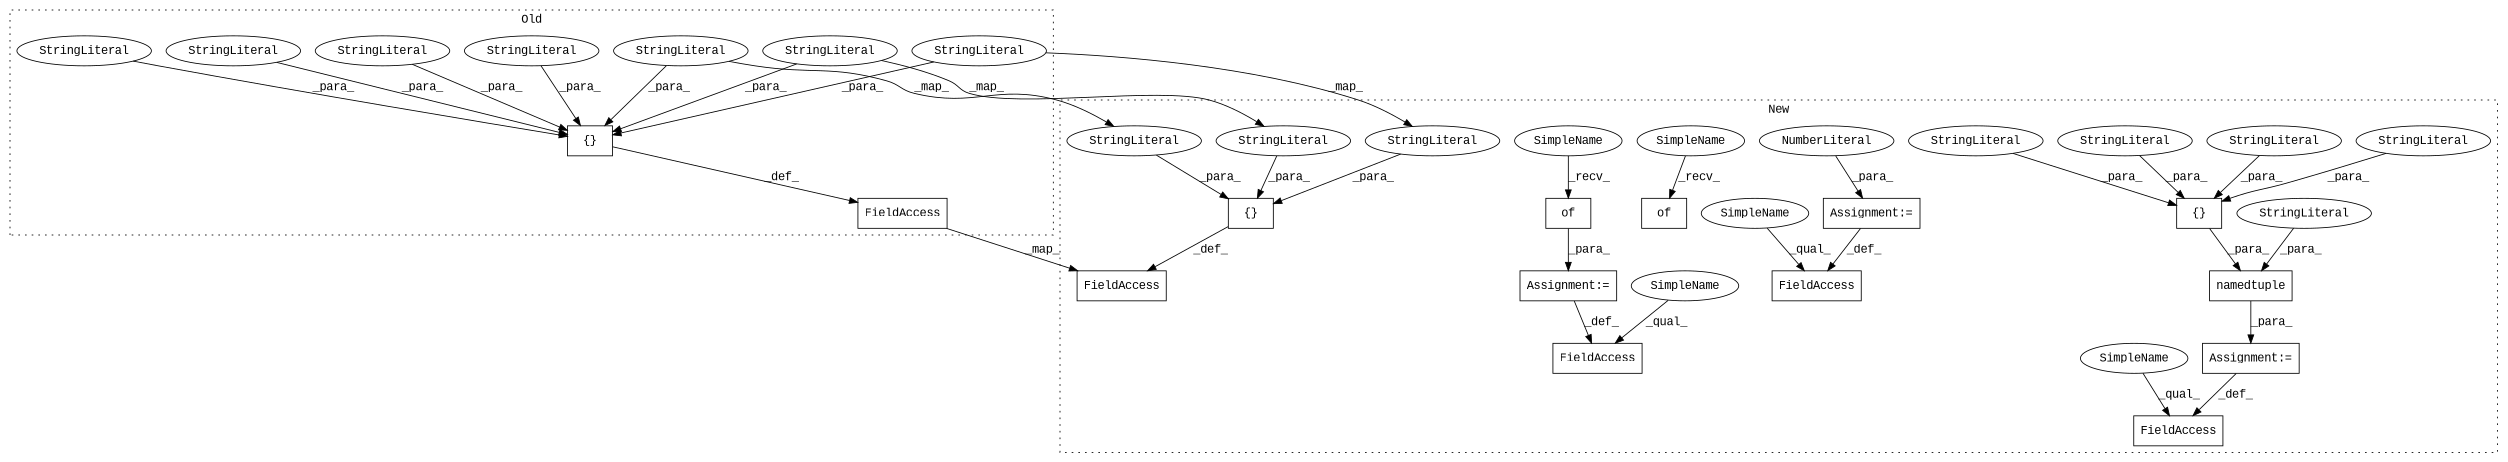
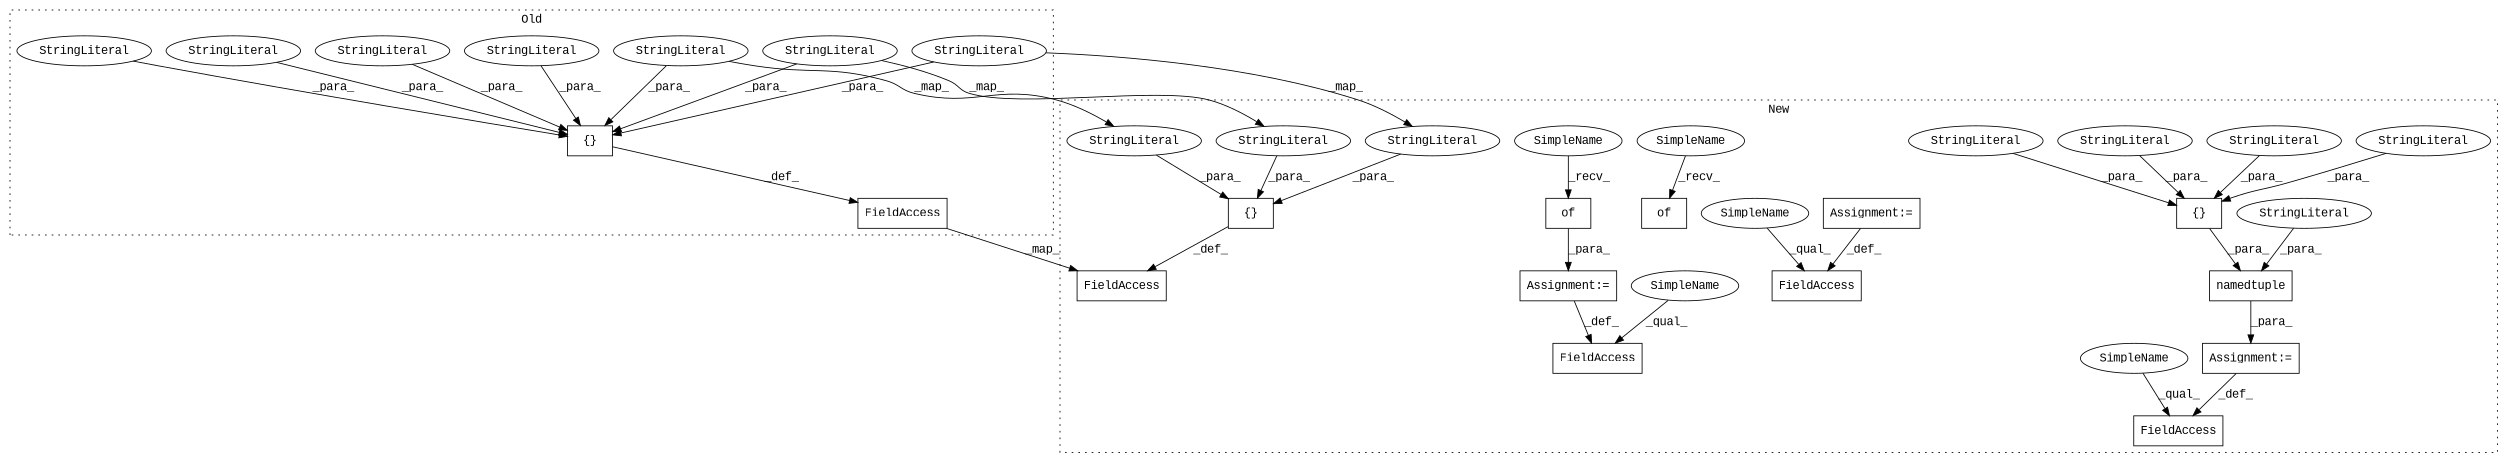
(1827, 141) -> none
